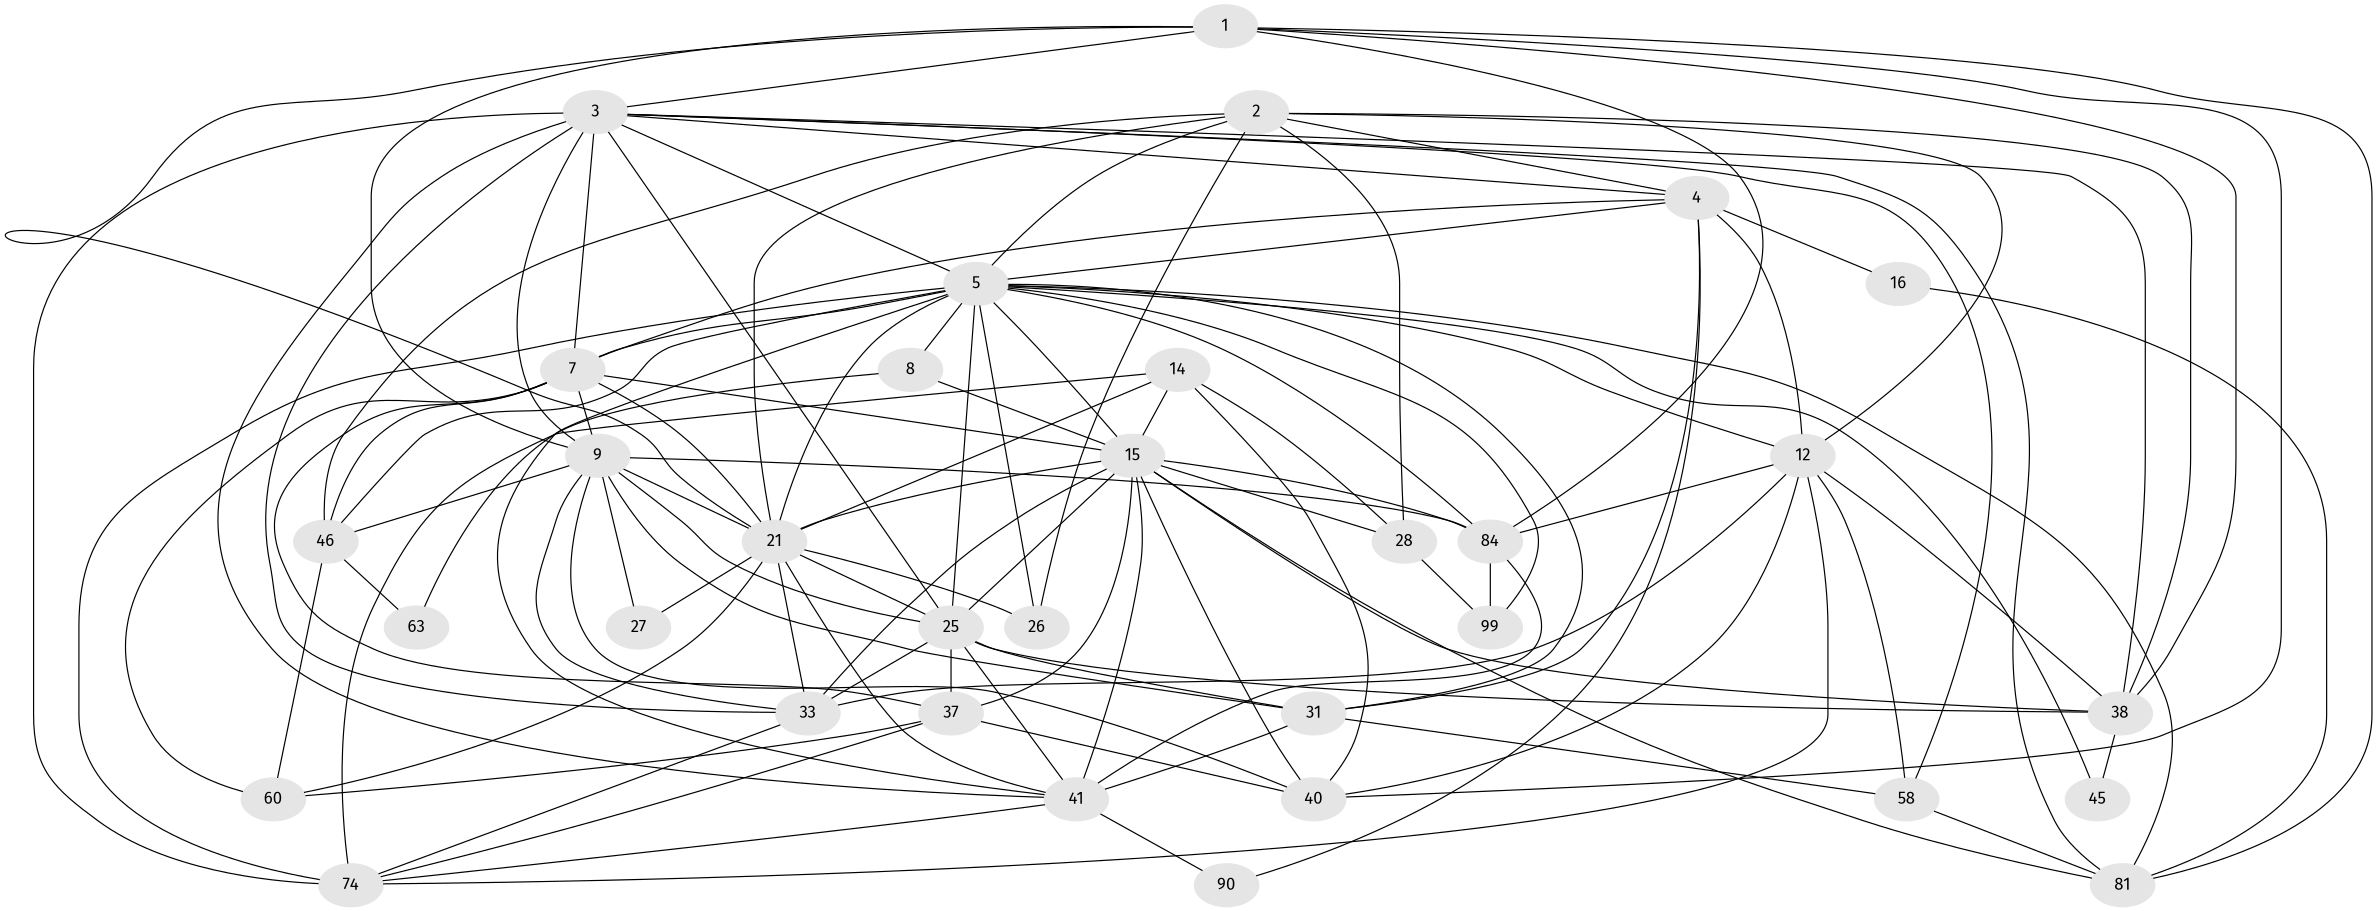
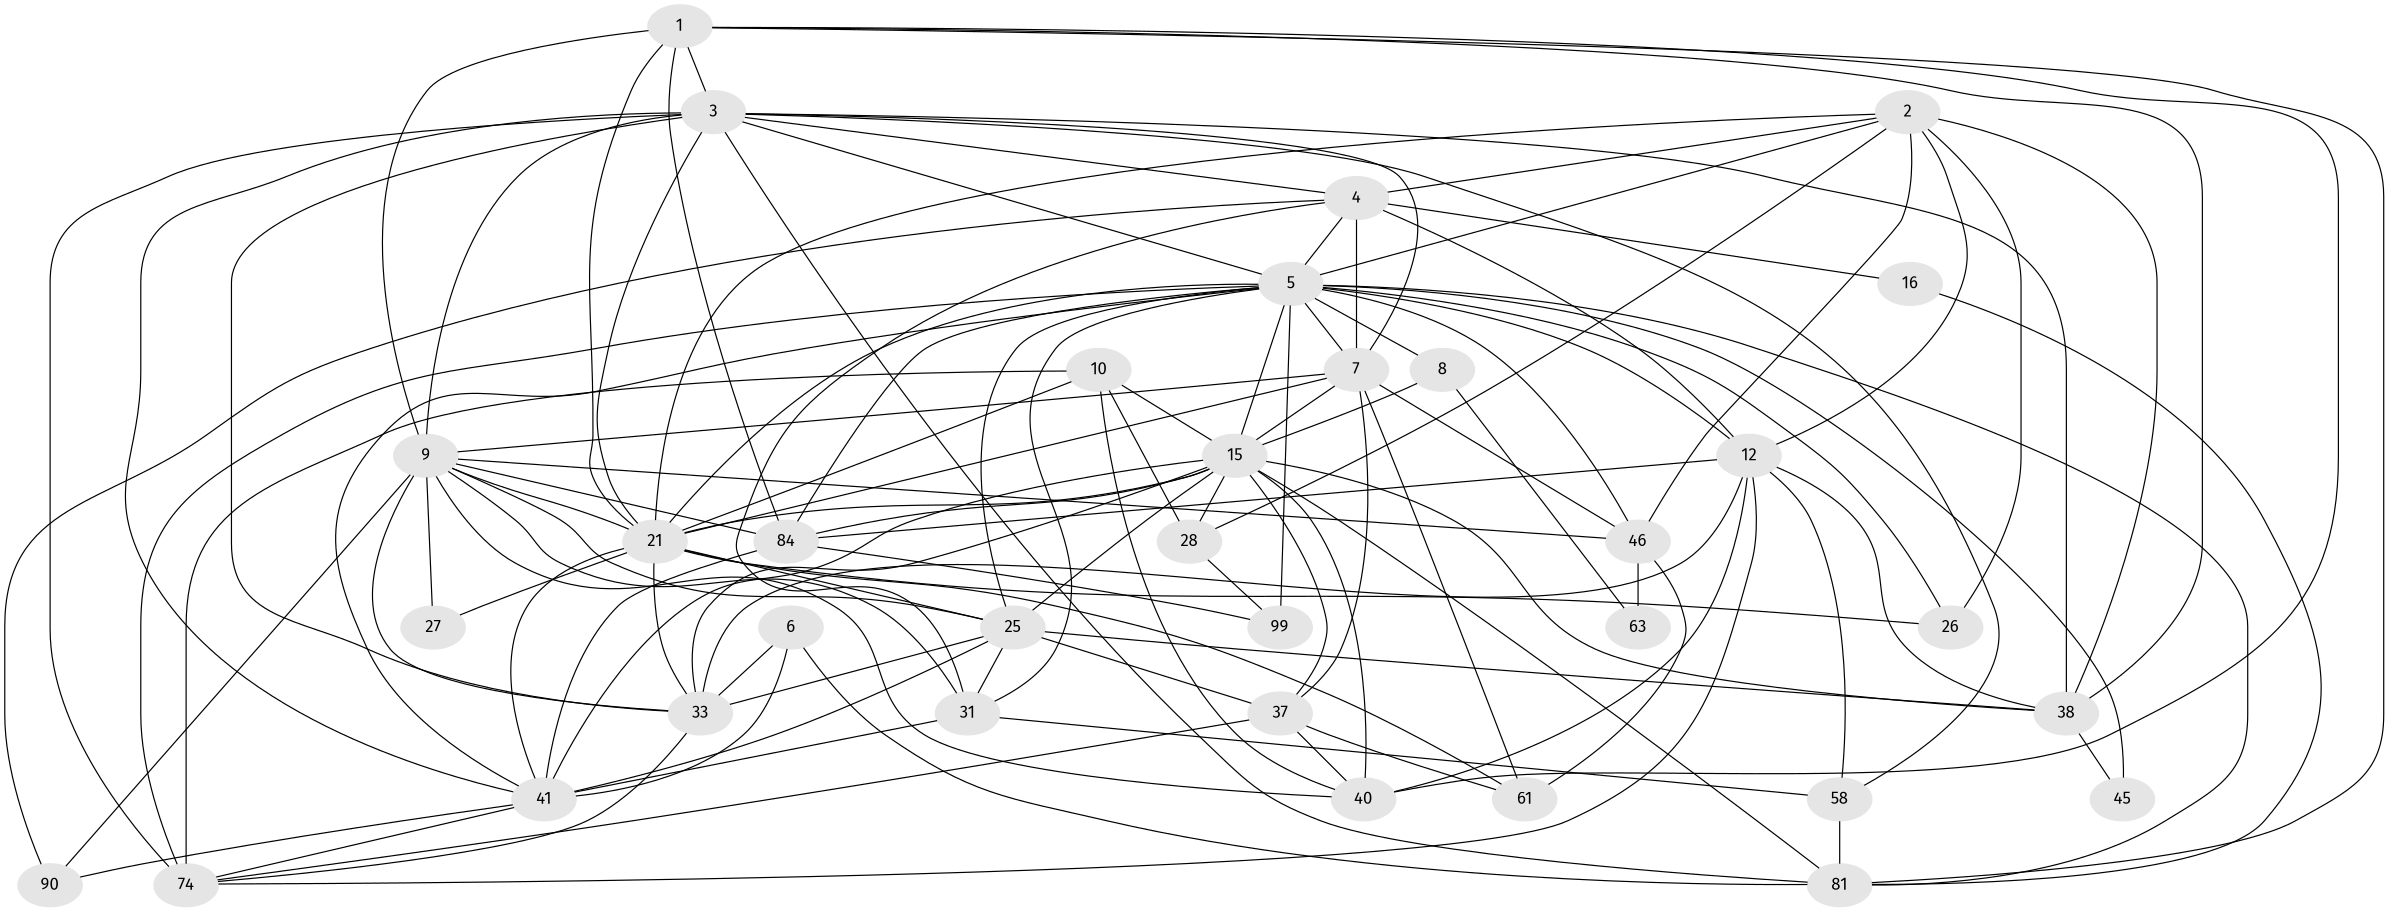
(773, 370) -> (615, 324)
(1178, 370) -> (1099, 370)
none -> (791, 628)
none -> (247, 661)
(273, 799) -> (1525, 799)
